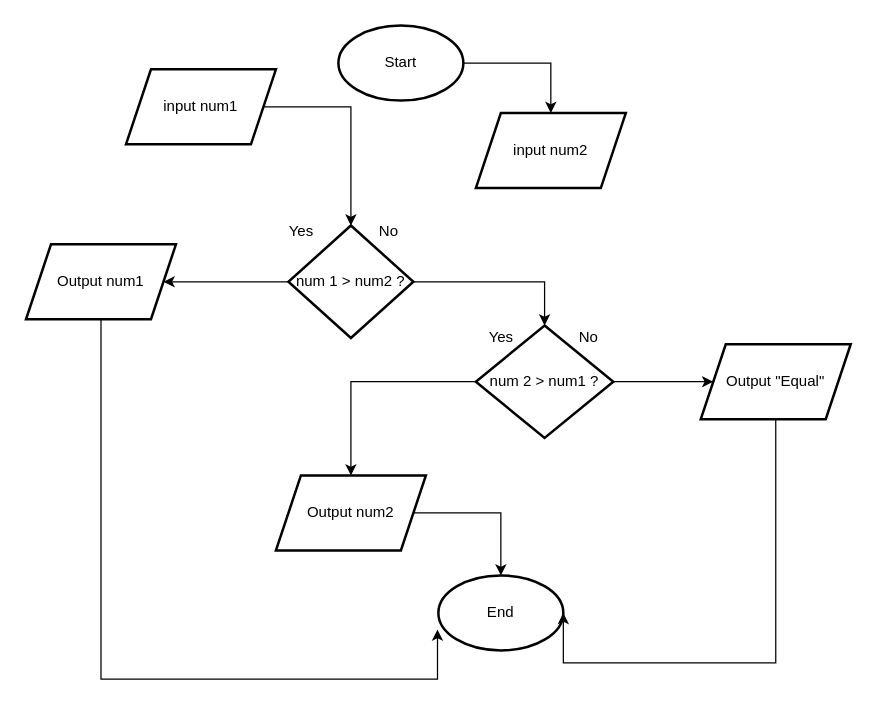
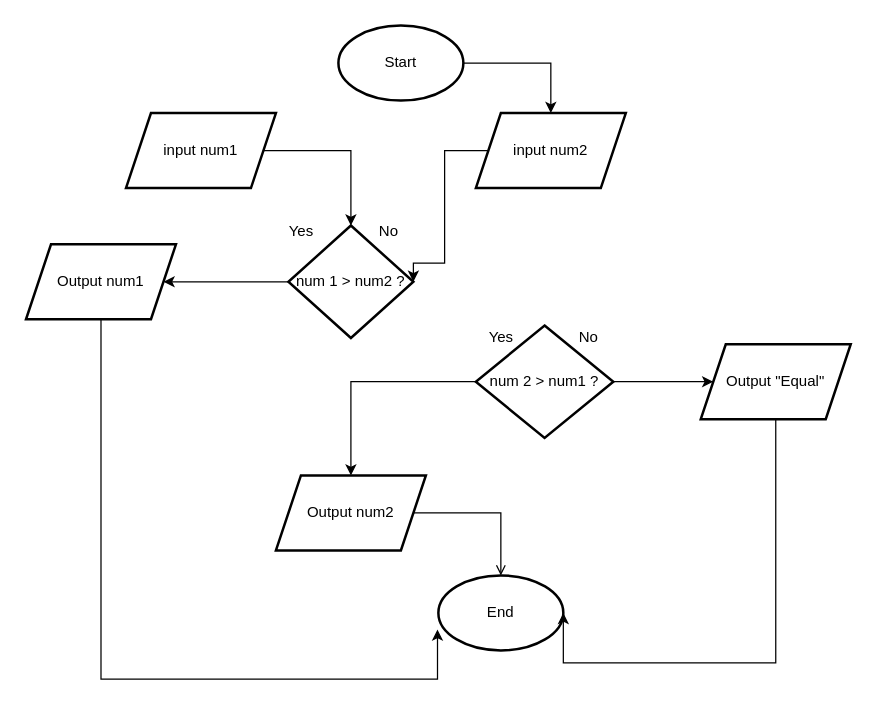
(201, 107) -> (201, 151)
none -> (444, 206)
(496, 282) -> none
(501, 566) -> (501, 567)
